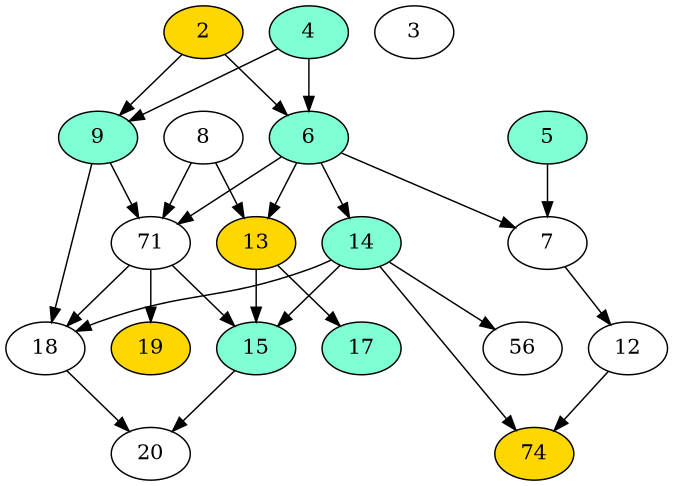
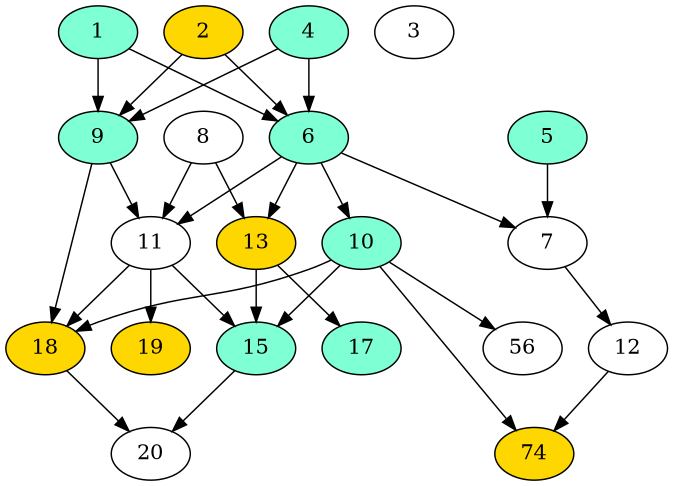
none -> (98, 32)
(151, 243) -> (151, 243)
(362, 243) -> (362, 243)
(45, 348) -> (45, 348)
